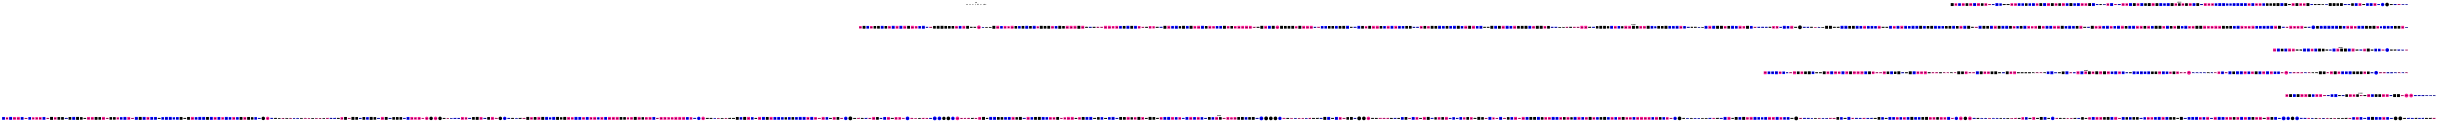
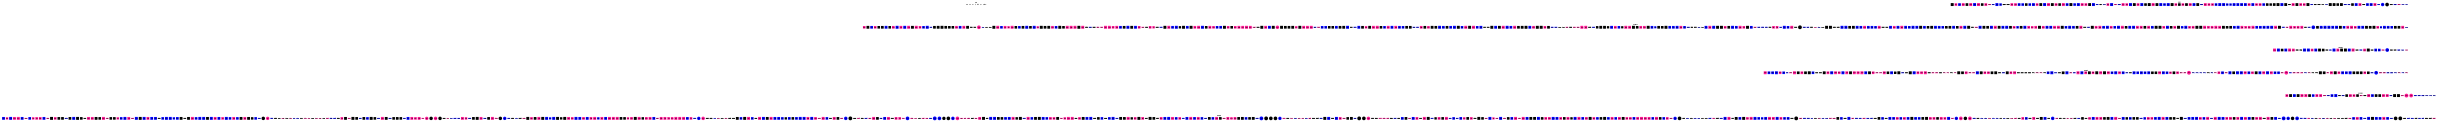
(2179, 2) -> (2179, 2)
(931, 27) -> none
